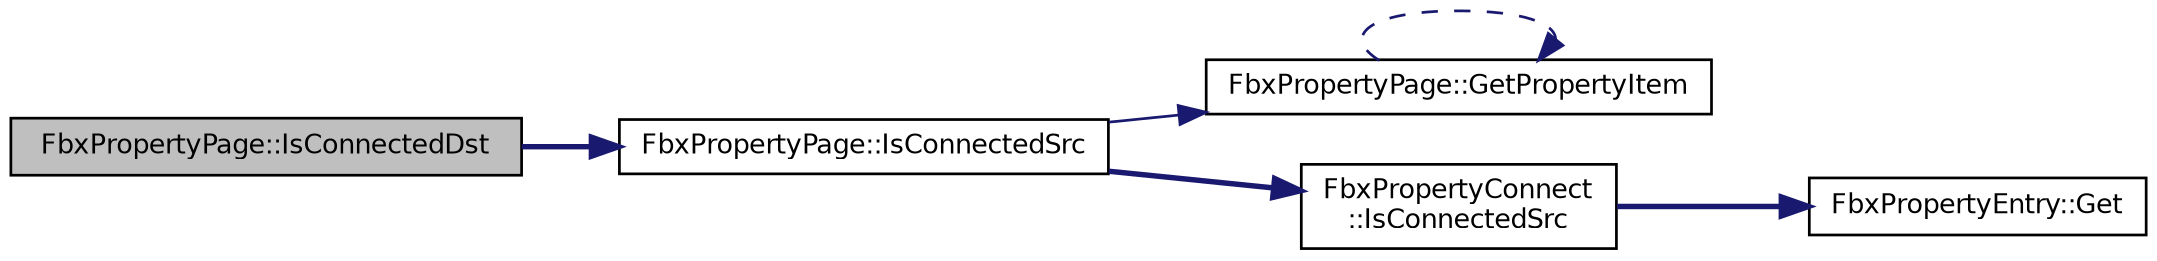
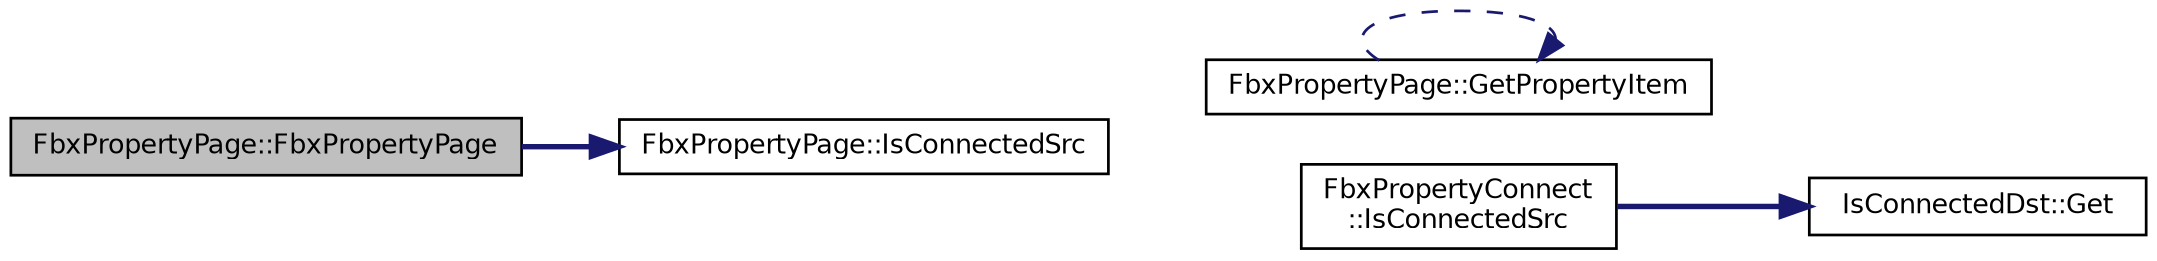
(1144, 119) -> none
(266, 147) -> (266, 147)
(1191, 180) -> none
(1978, 206) -> (1978, 206)
